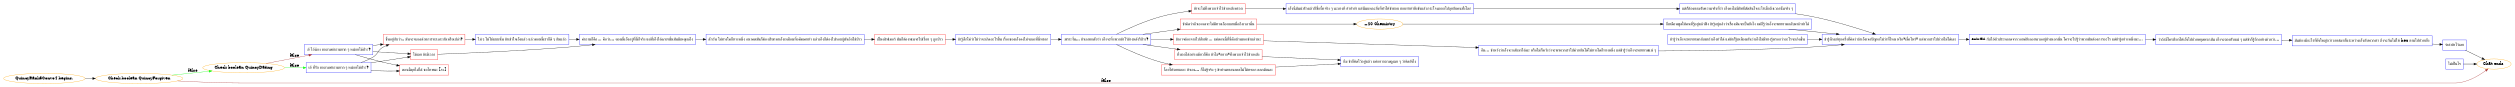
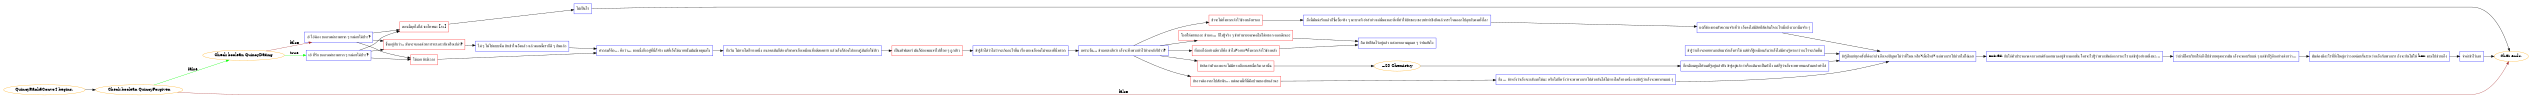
none -> (510, 17)
(294, 66) -> (294, 53)
